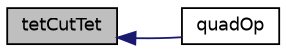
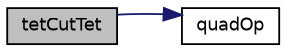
(159, 38) -> (141, 14)
